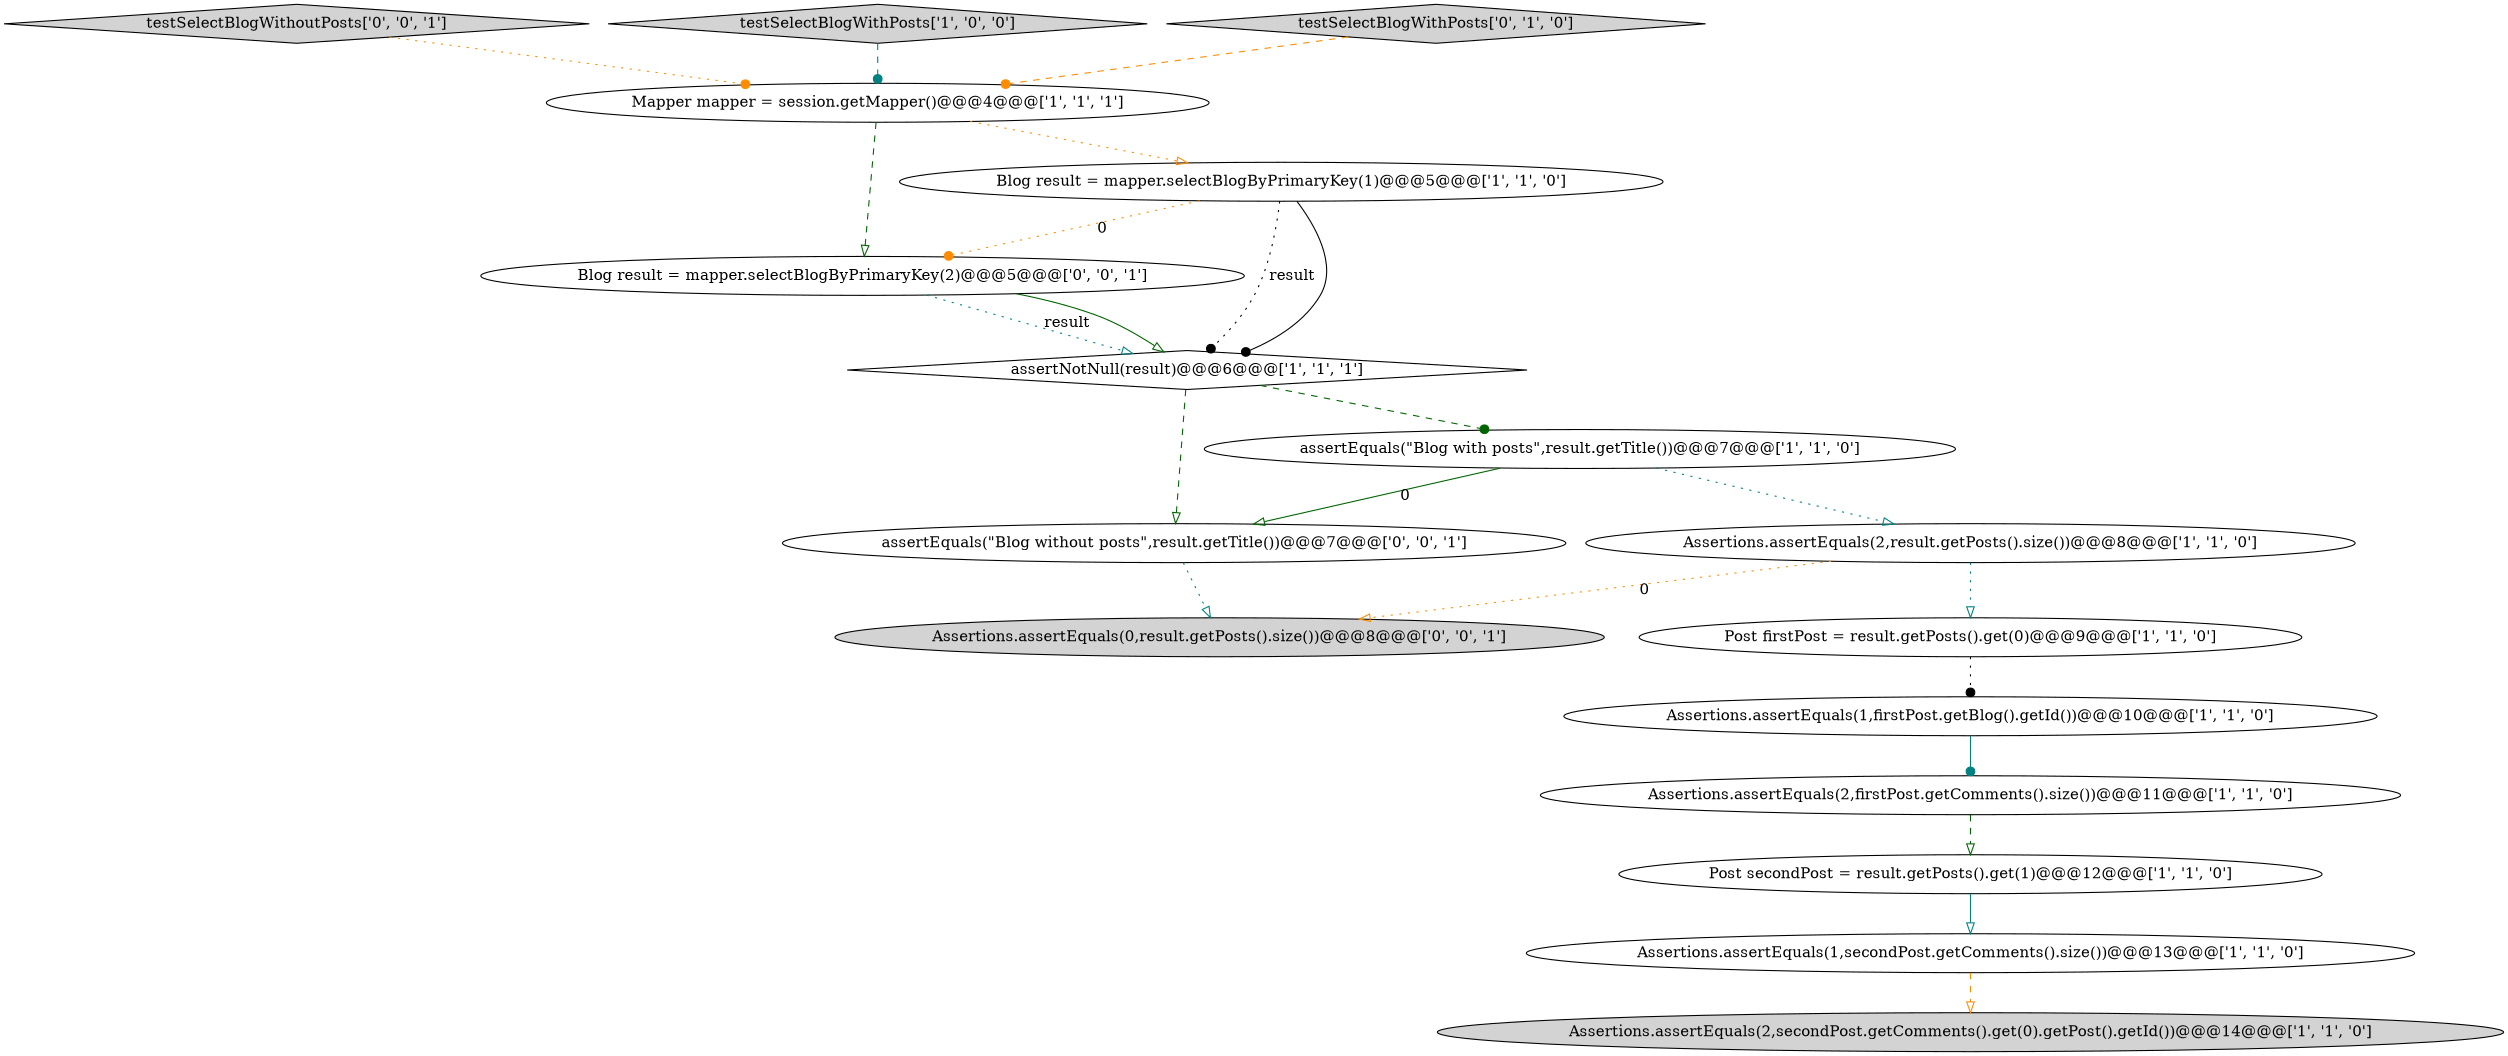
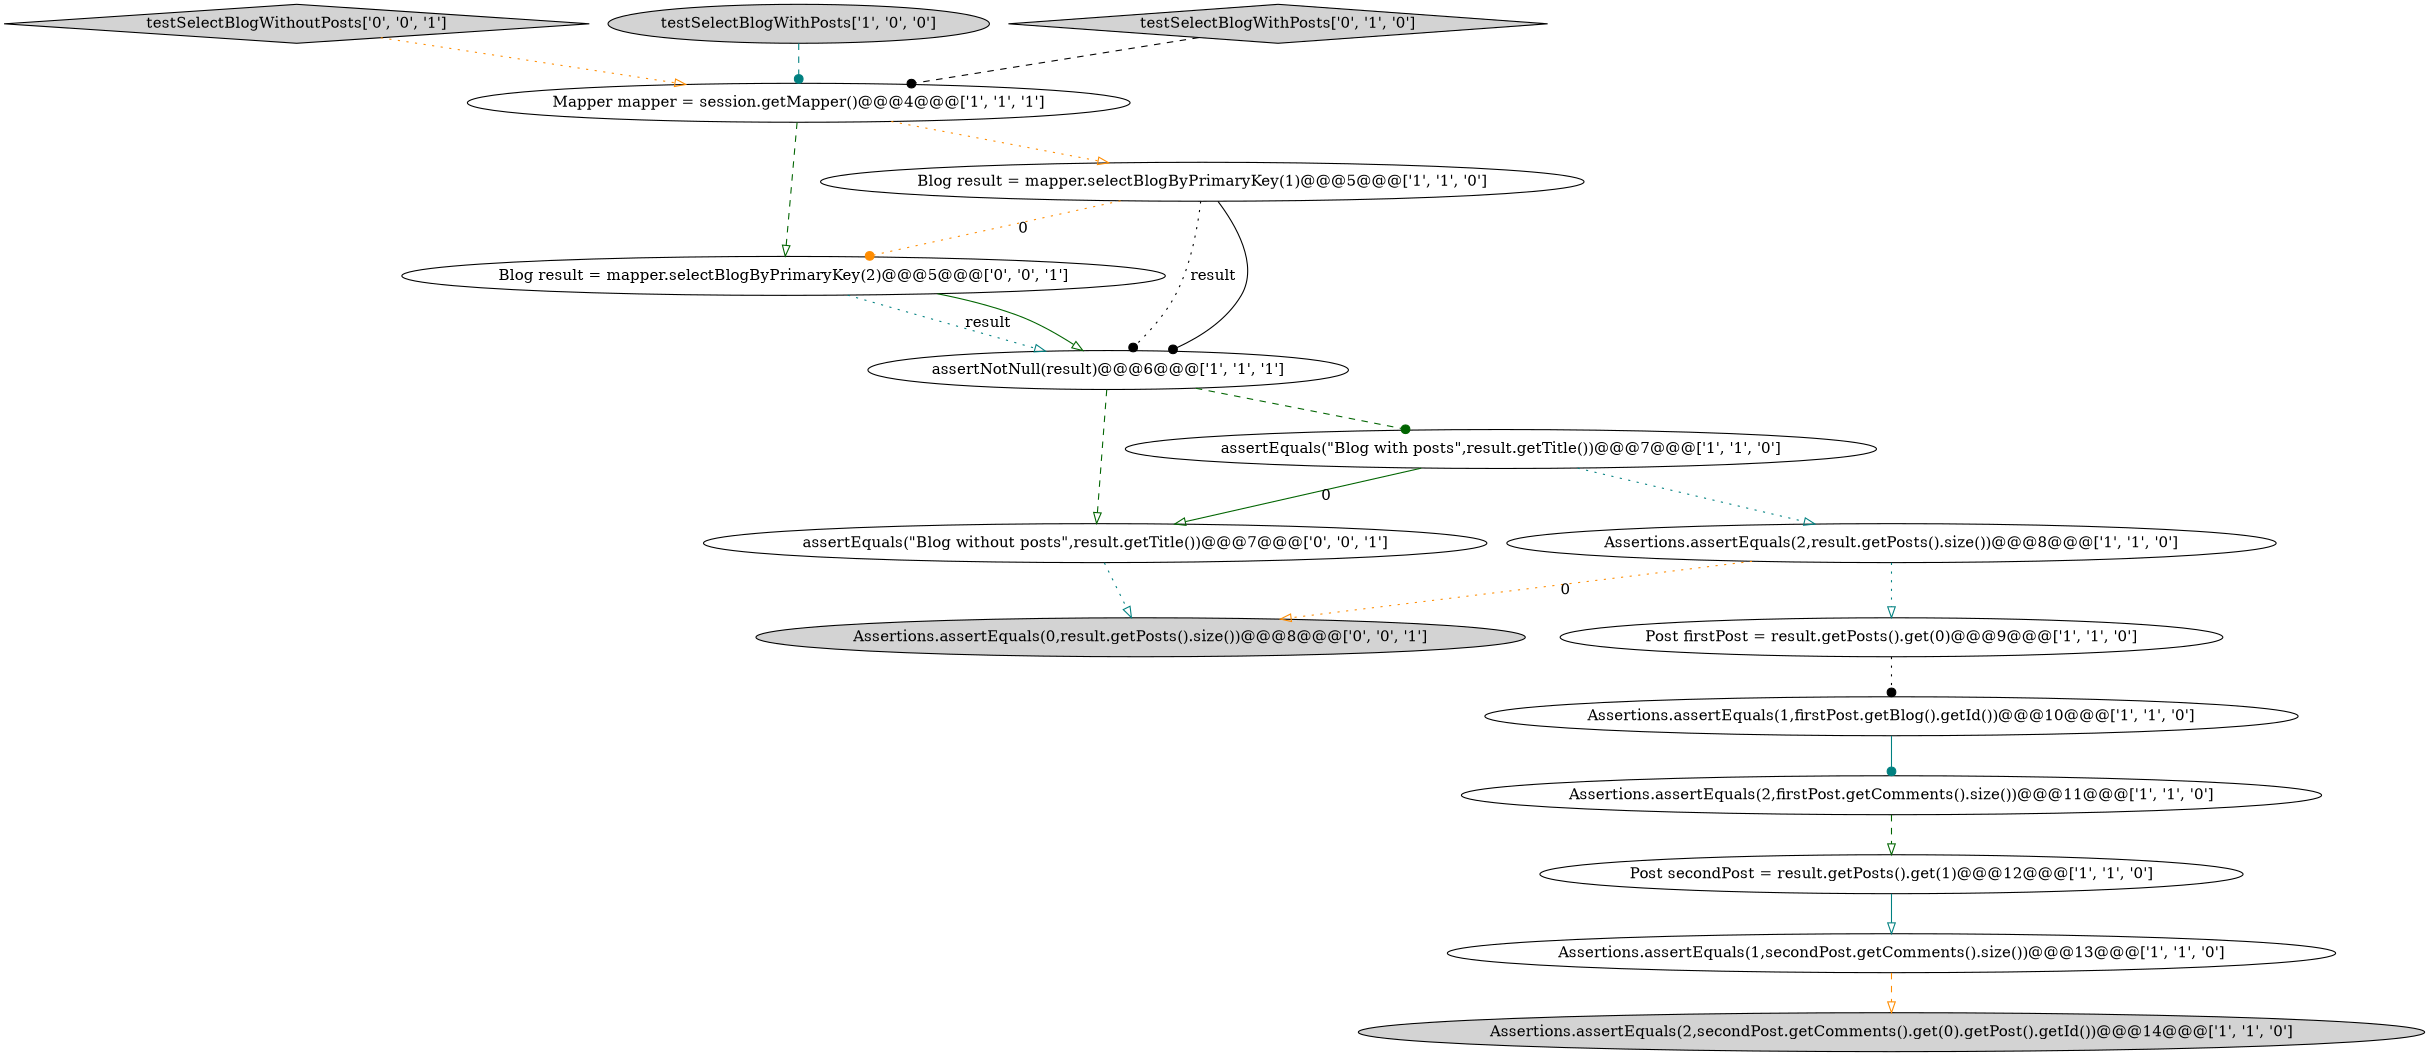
(878, 24) -> (799, 24)
(565, 60) -> (528, 60)
(1179, 60) -> (1057, 60)
(1187, 370) -> (1108, 370)
